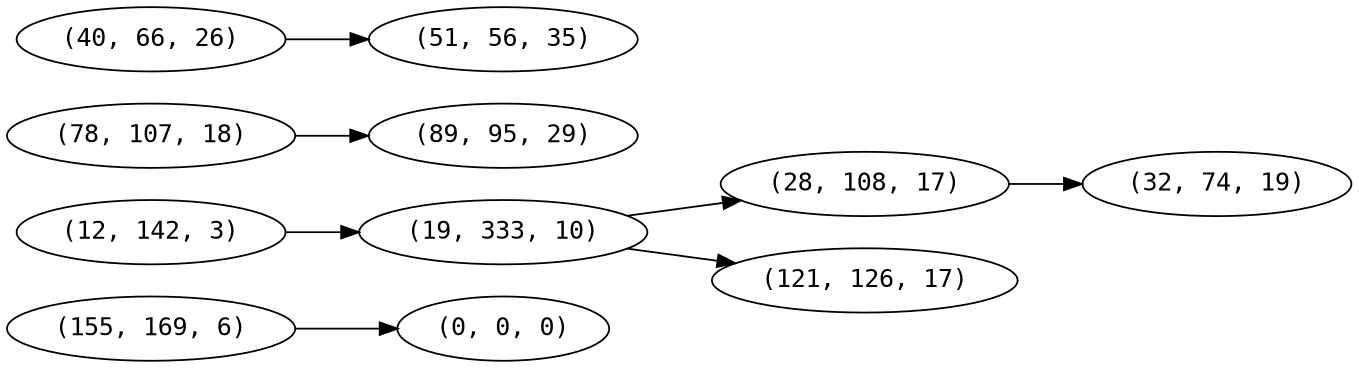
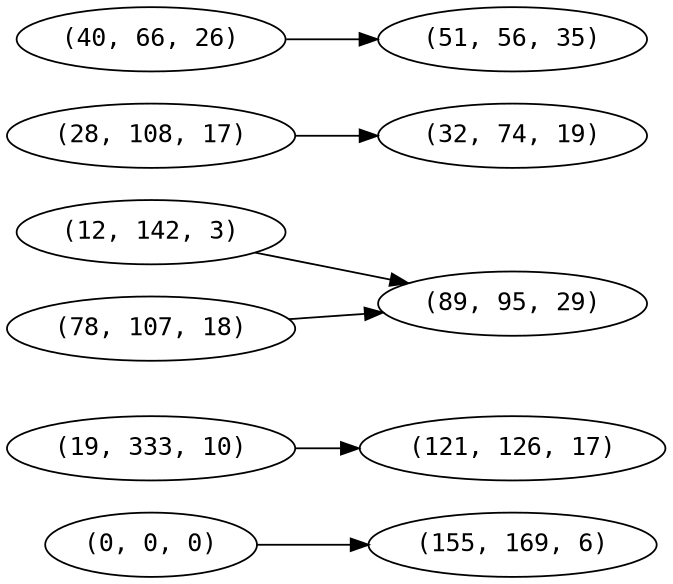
(675, 209) -> none
(313, 232) -> (323, 266)
(337, 329) -> (303, 545)
